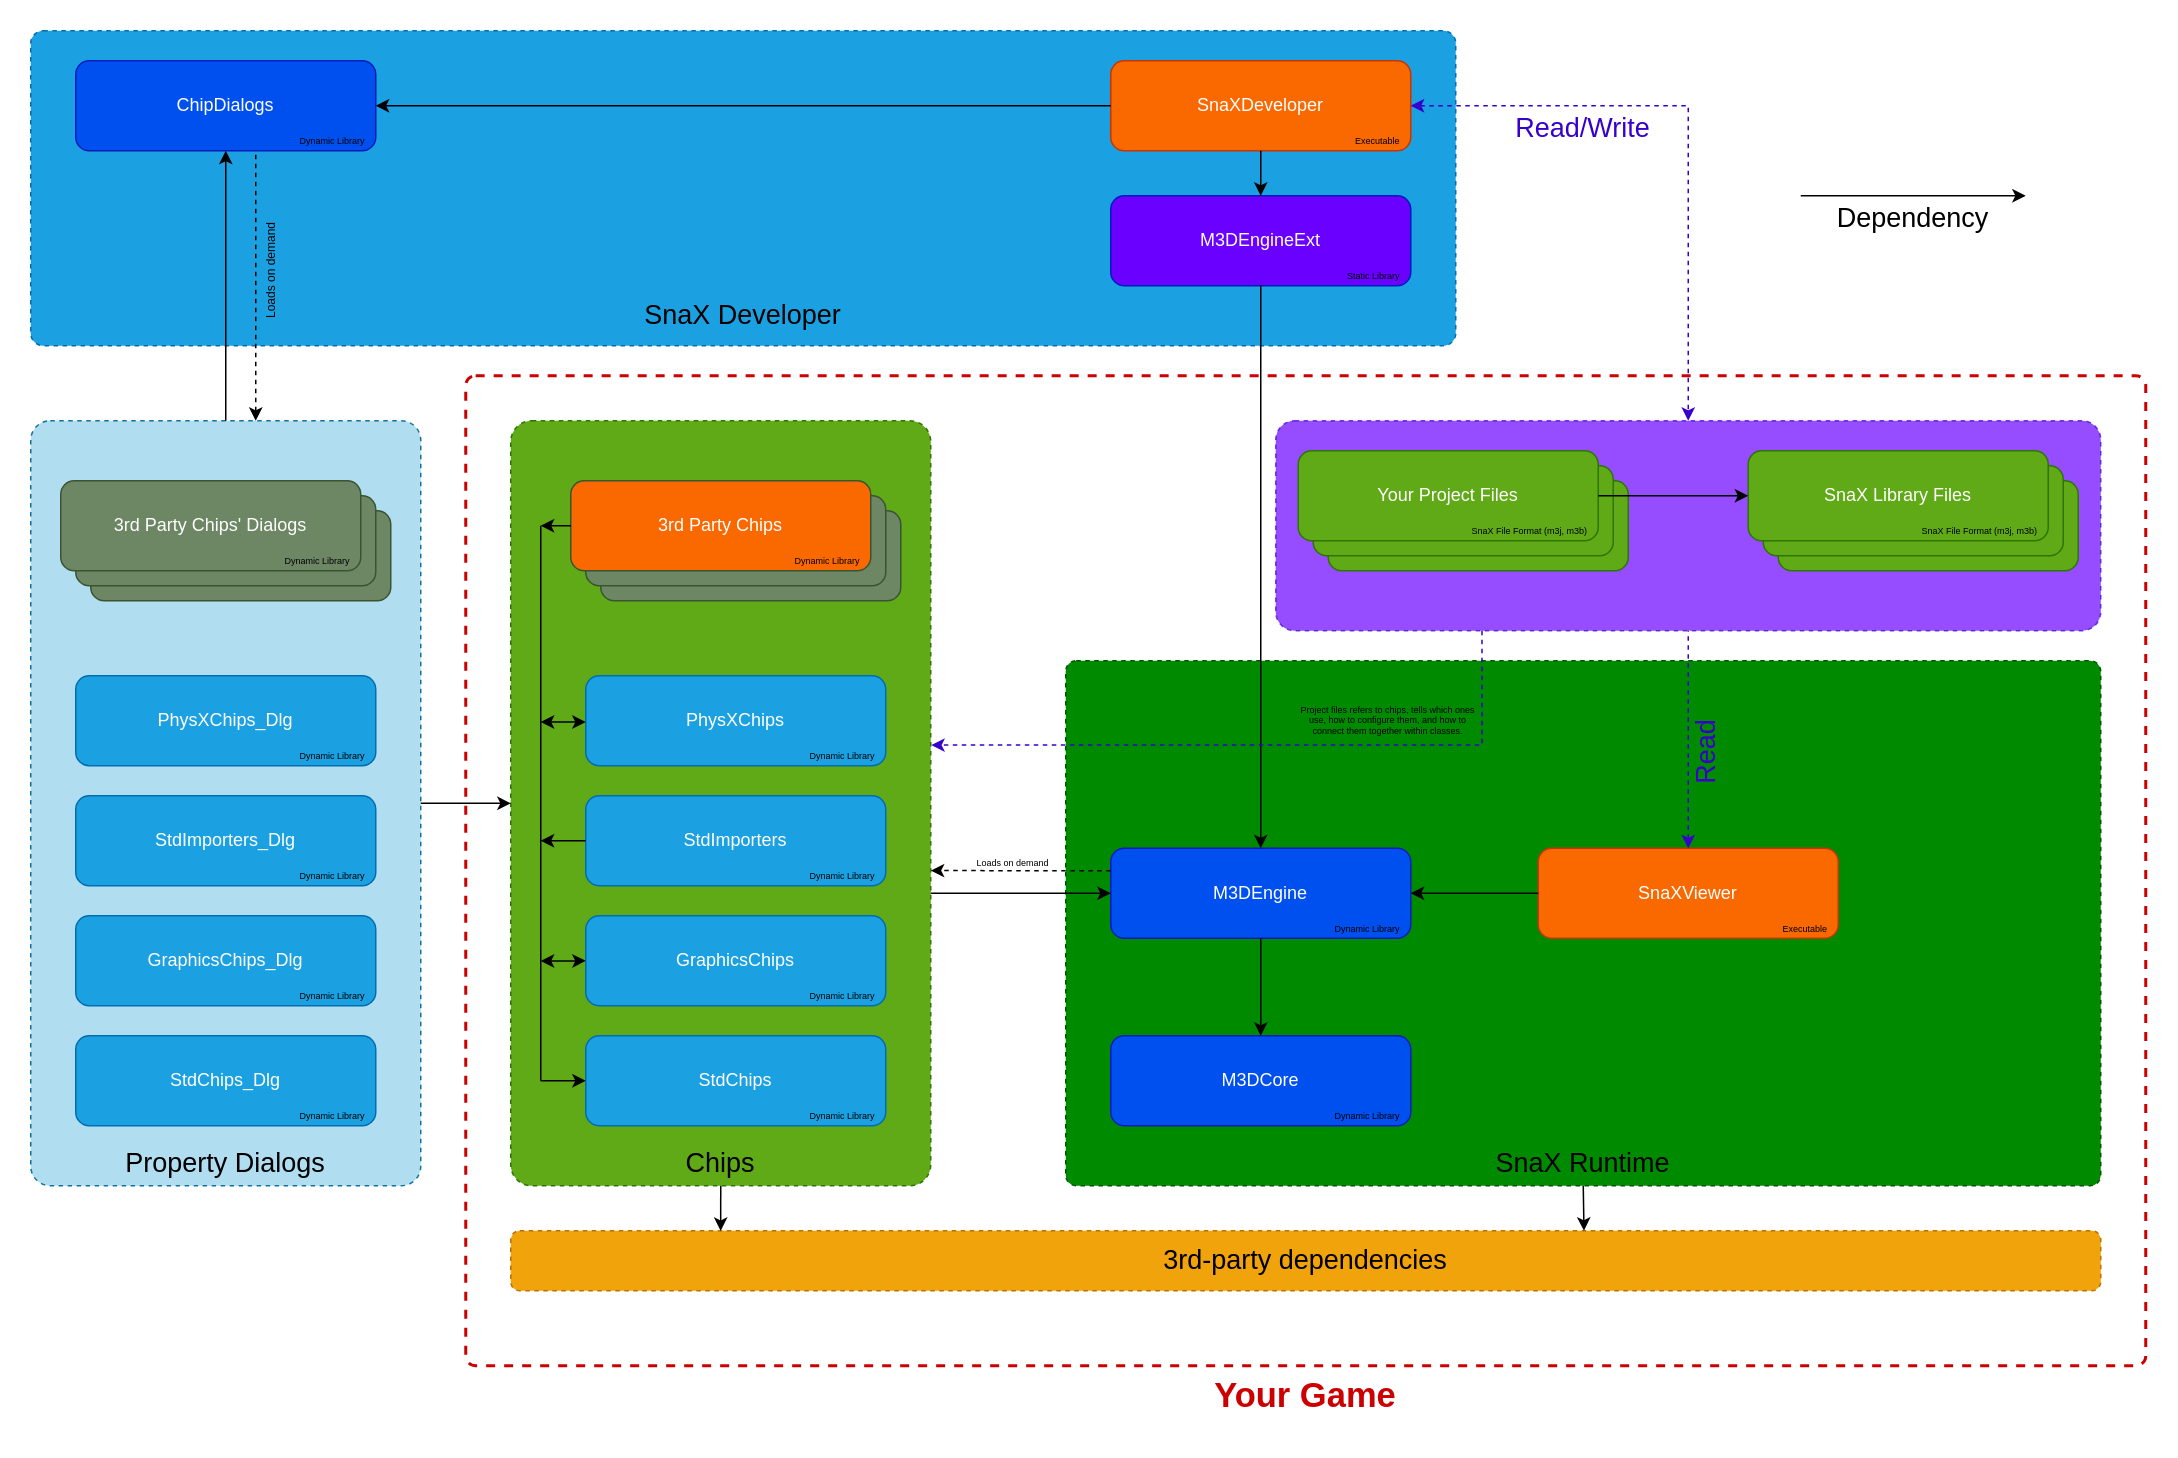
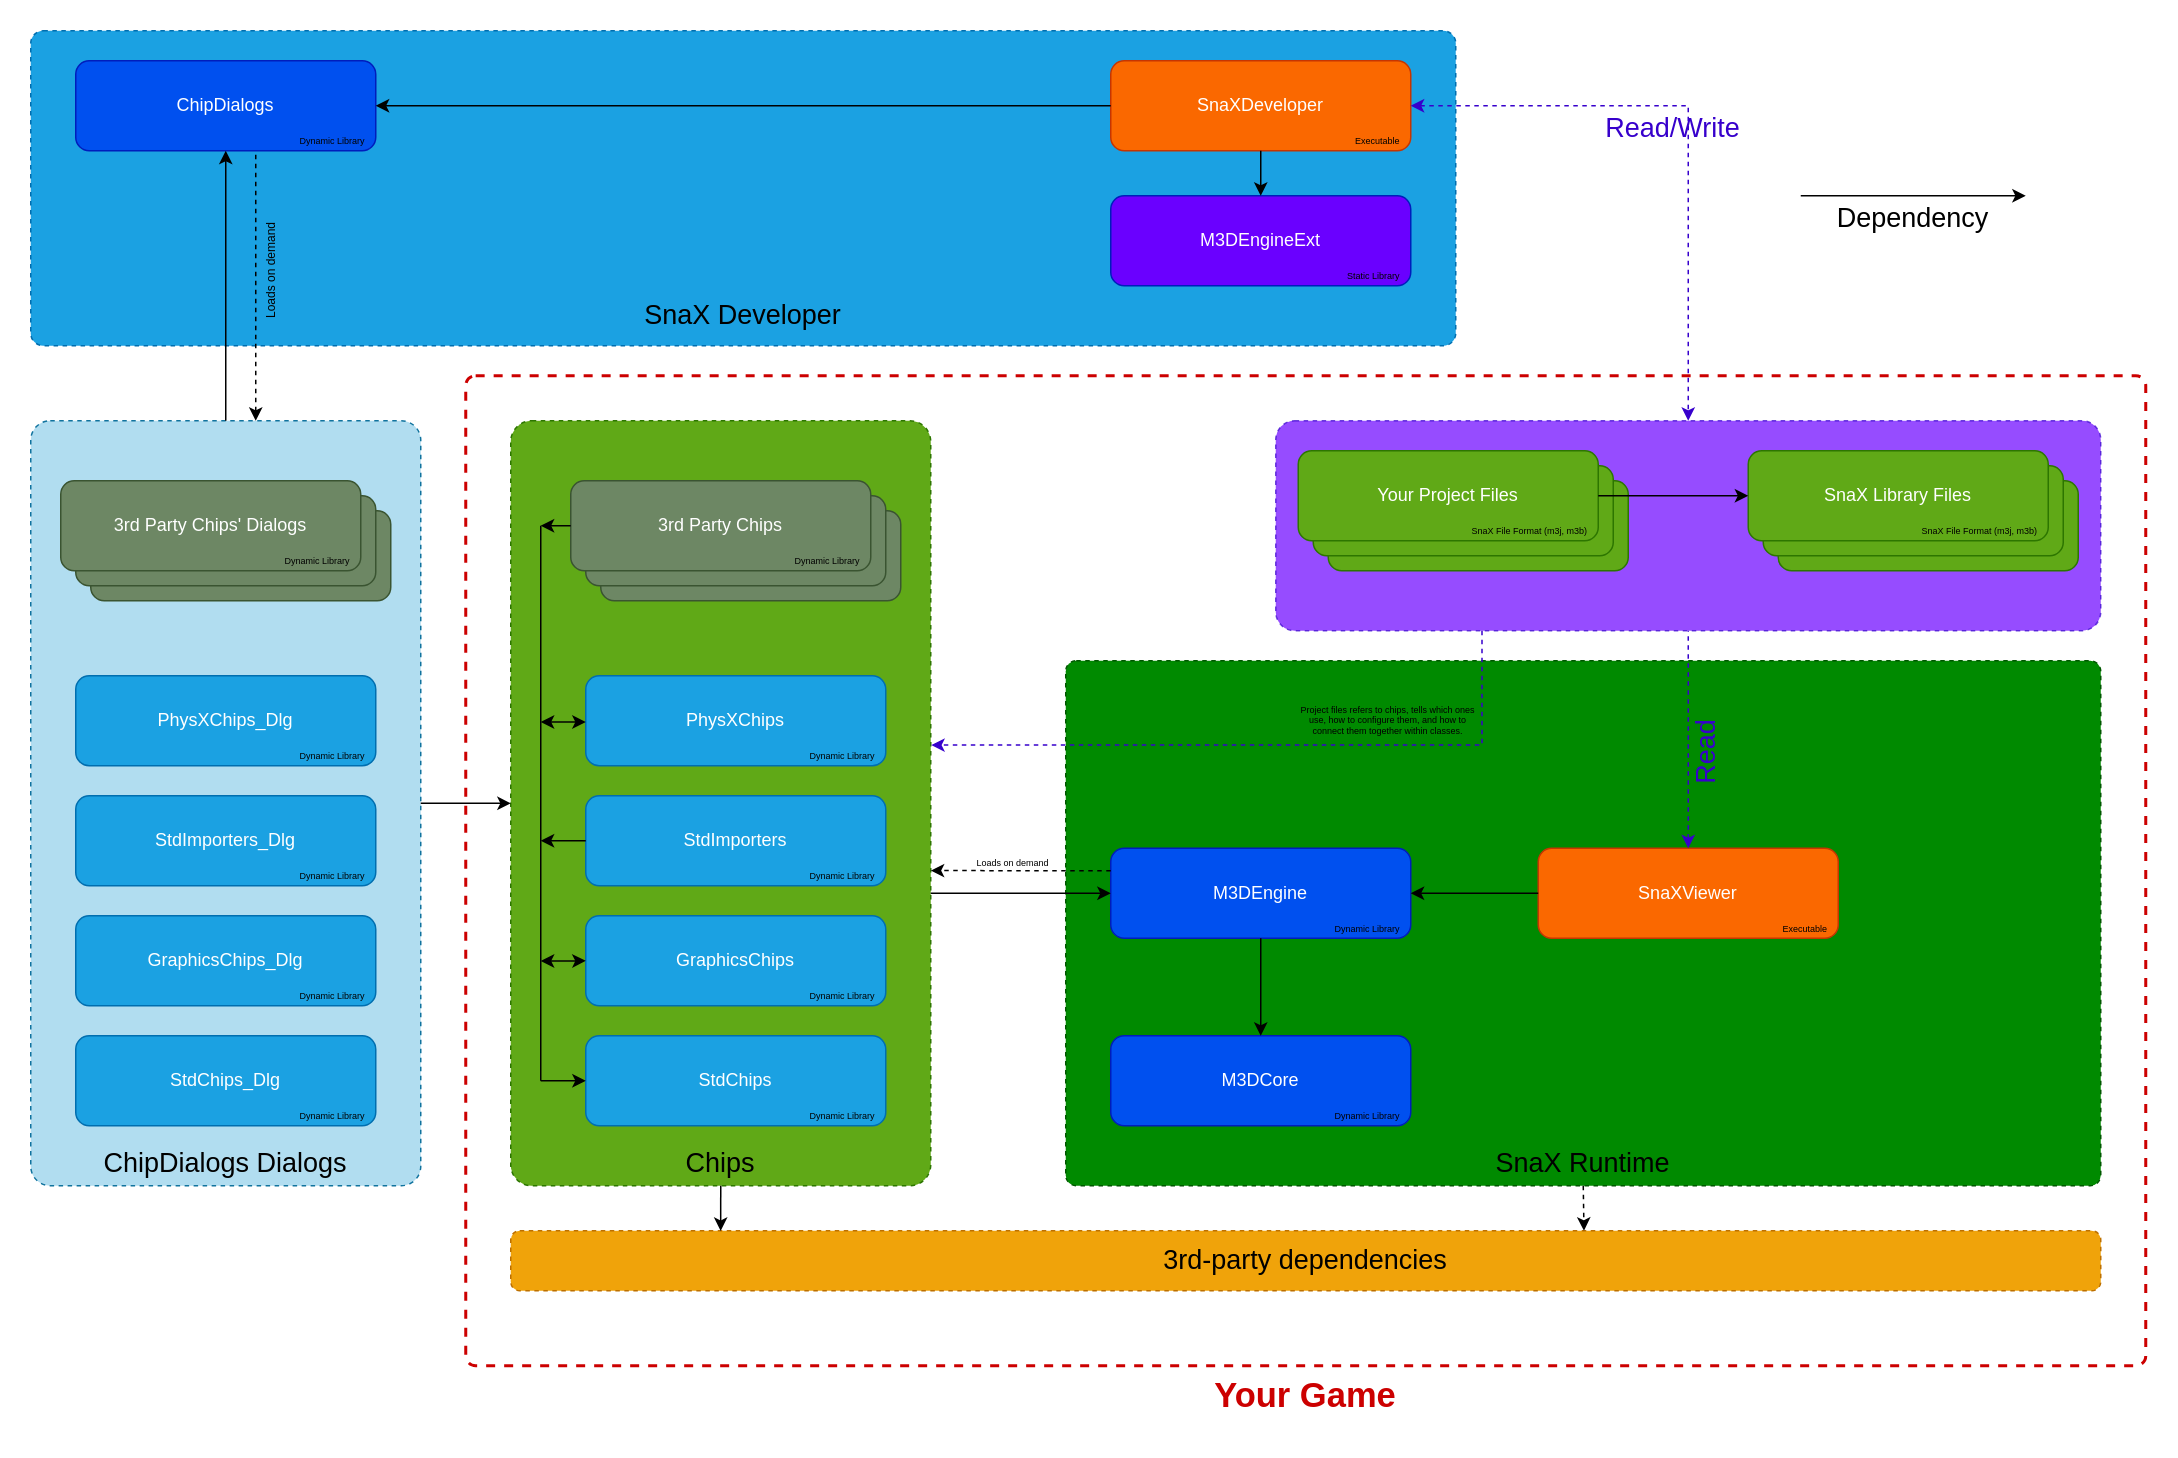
(1583, 128) -> (1673, 128)
(721, 526) -> (721, 526)
(1261, 562) -> none
(226, 1163) -> (226, 1163)
(1584, 1204) -> (1584, 1204)
